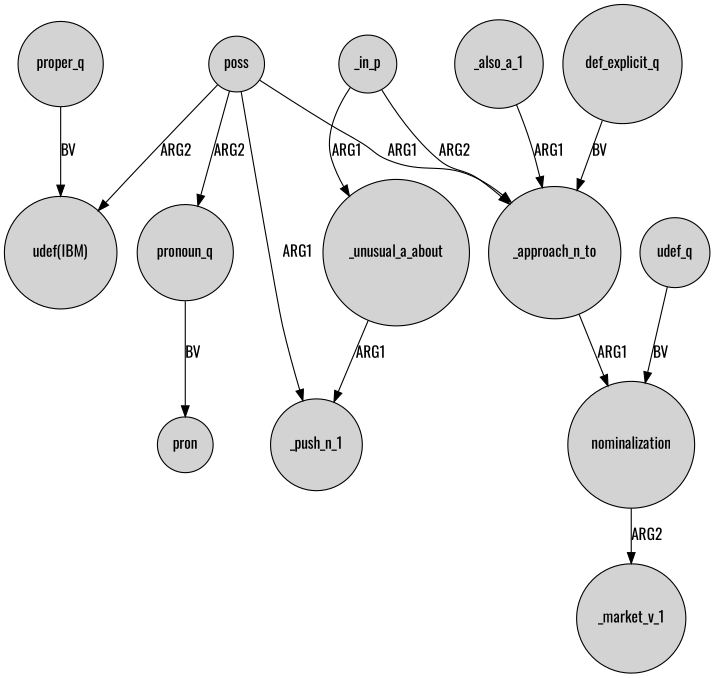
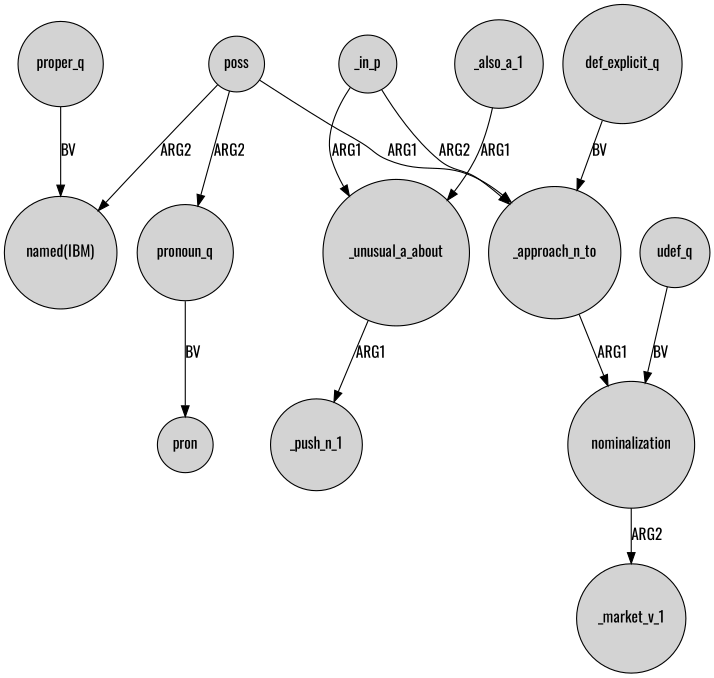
(530, 140) -> (479, 152)
(267, 242) -> none
(61, 253) -> (61, 253)
